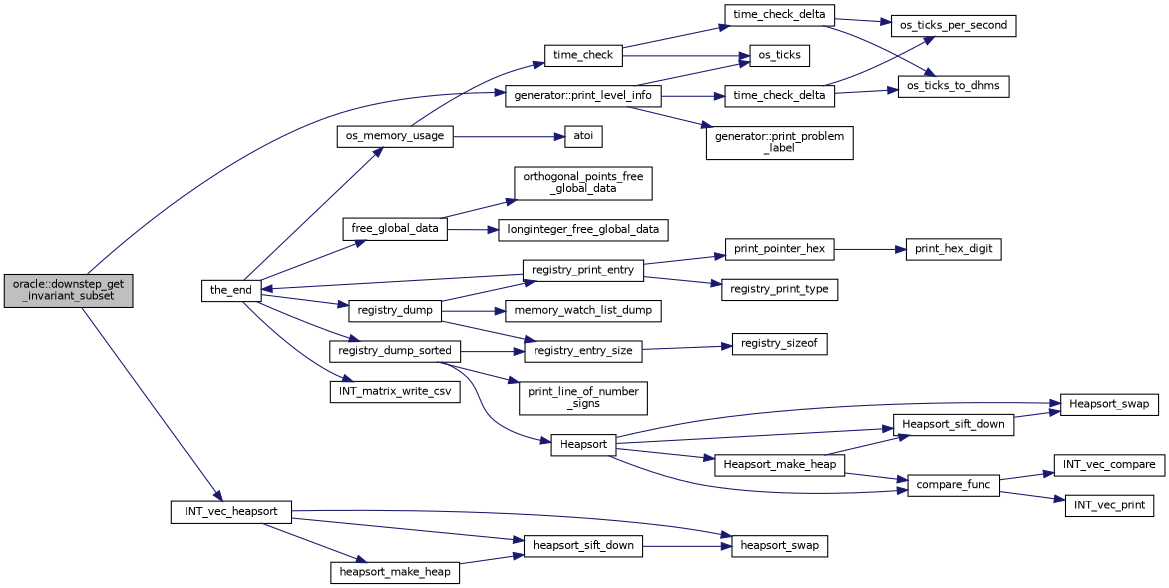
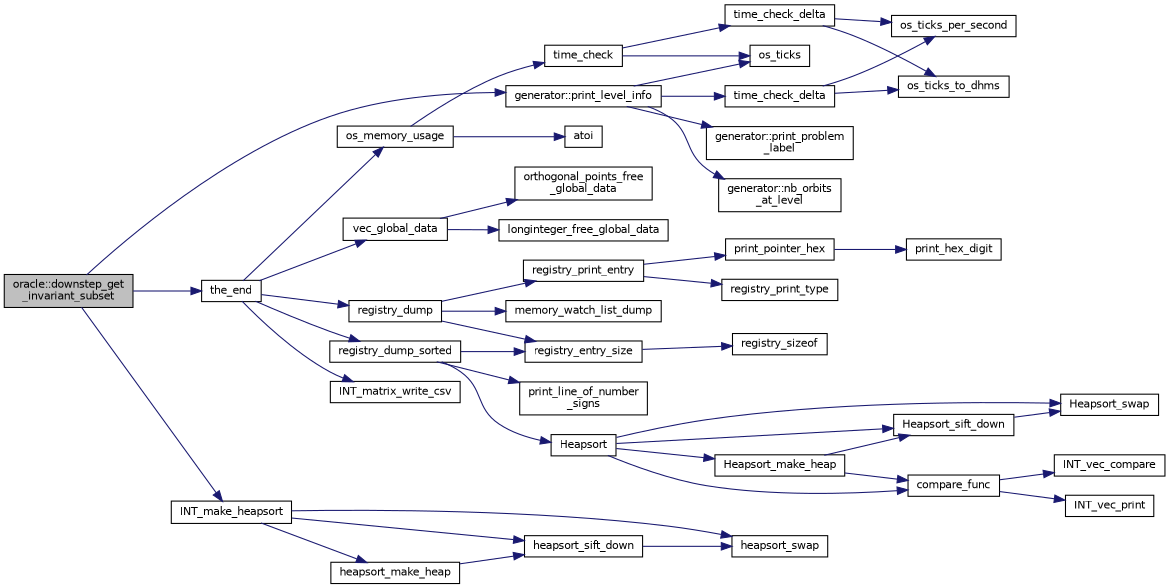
none -> (780, 195)
(395, 229) -> (395, 229)
(398, 281) -> (162, 291)
(231, 512) -> (231, 512)
